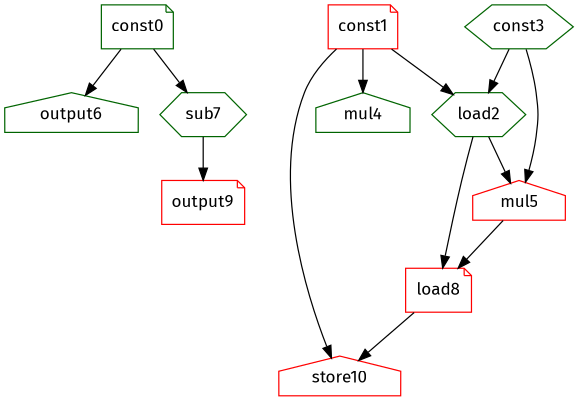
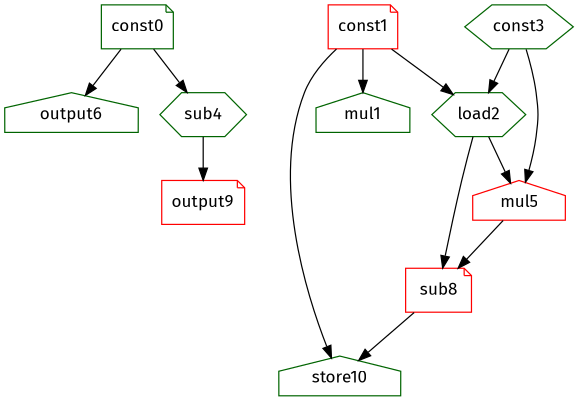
(203, 115) -> (203, 115)
(363, 115) -> (363, 115)
(439, 290) -> (439, 290)
(340, 378) -> (340, 378)
